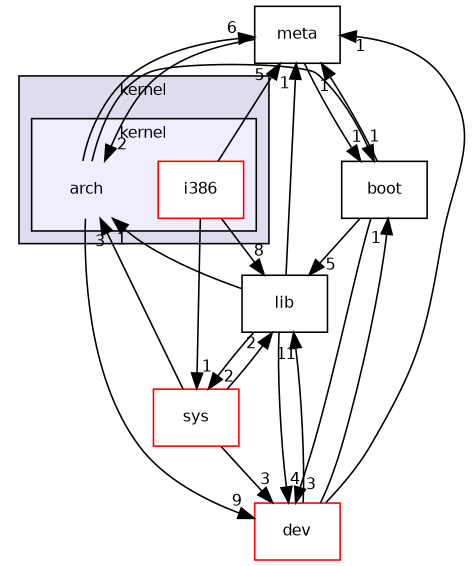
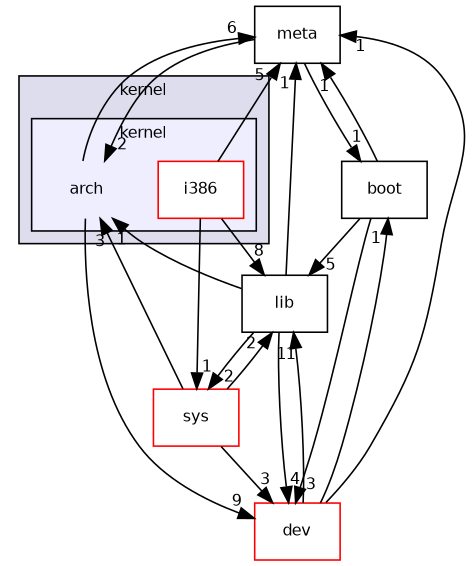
(223, 65) -> none
